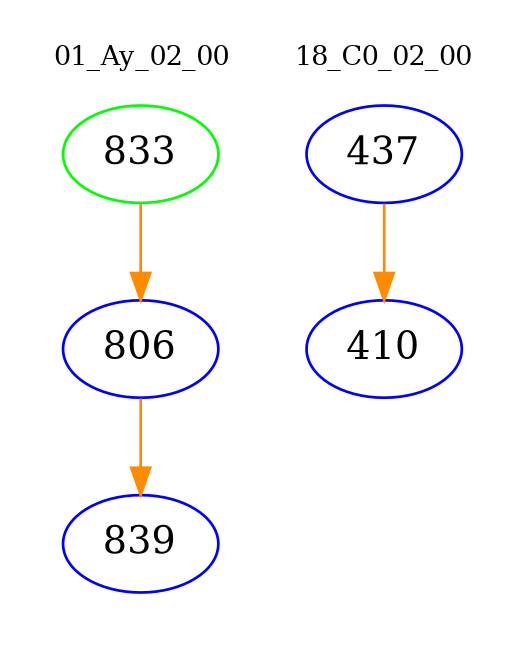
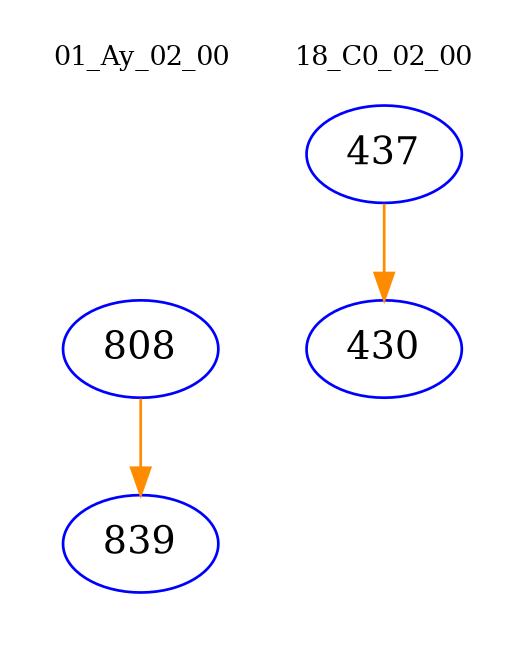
(141, 154) -> none
(141, 349) -> (141, 349)
(384, 349) -> (384, 349)
